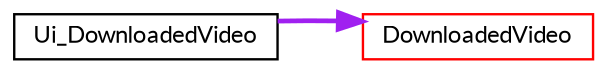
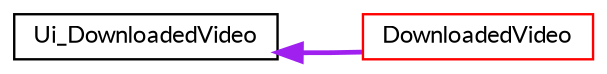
(308, 21) -> (332, 53)
